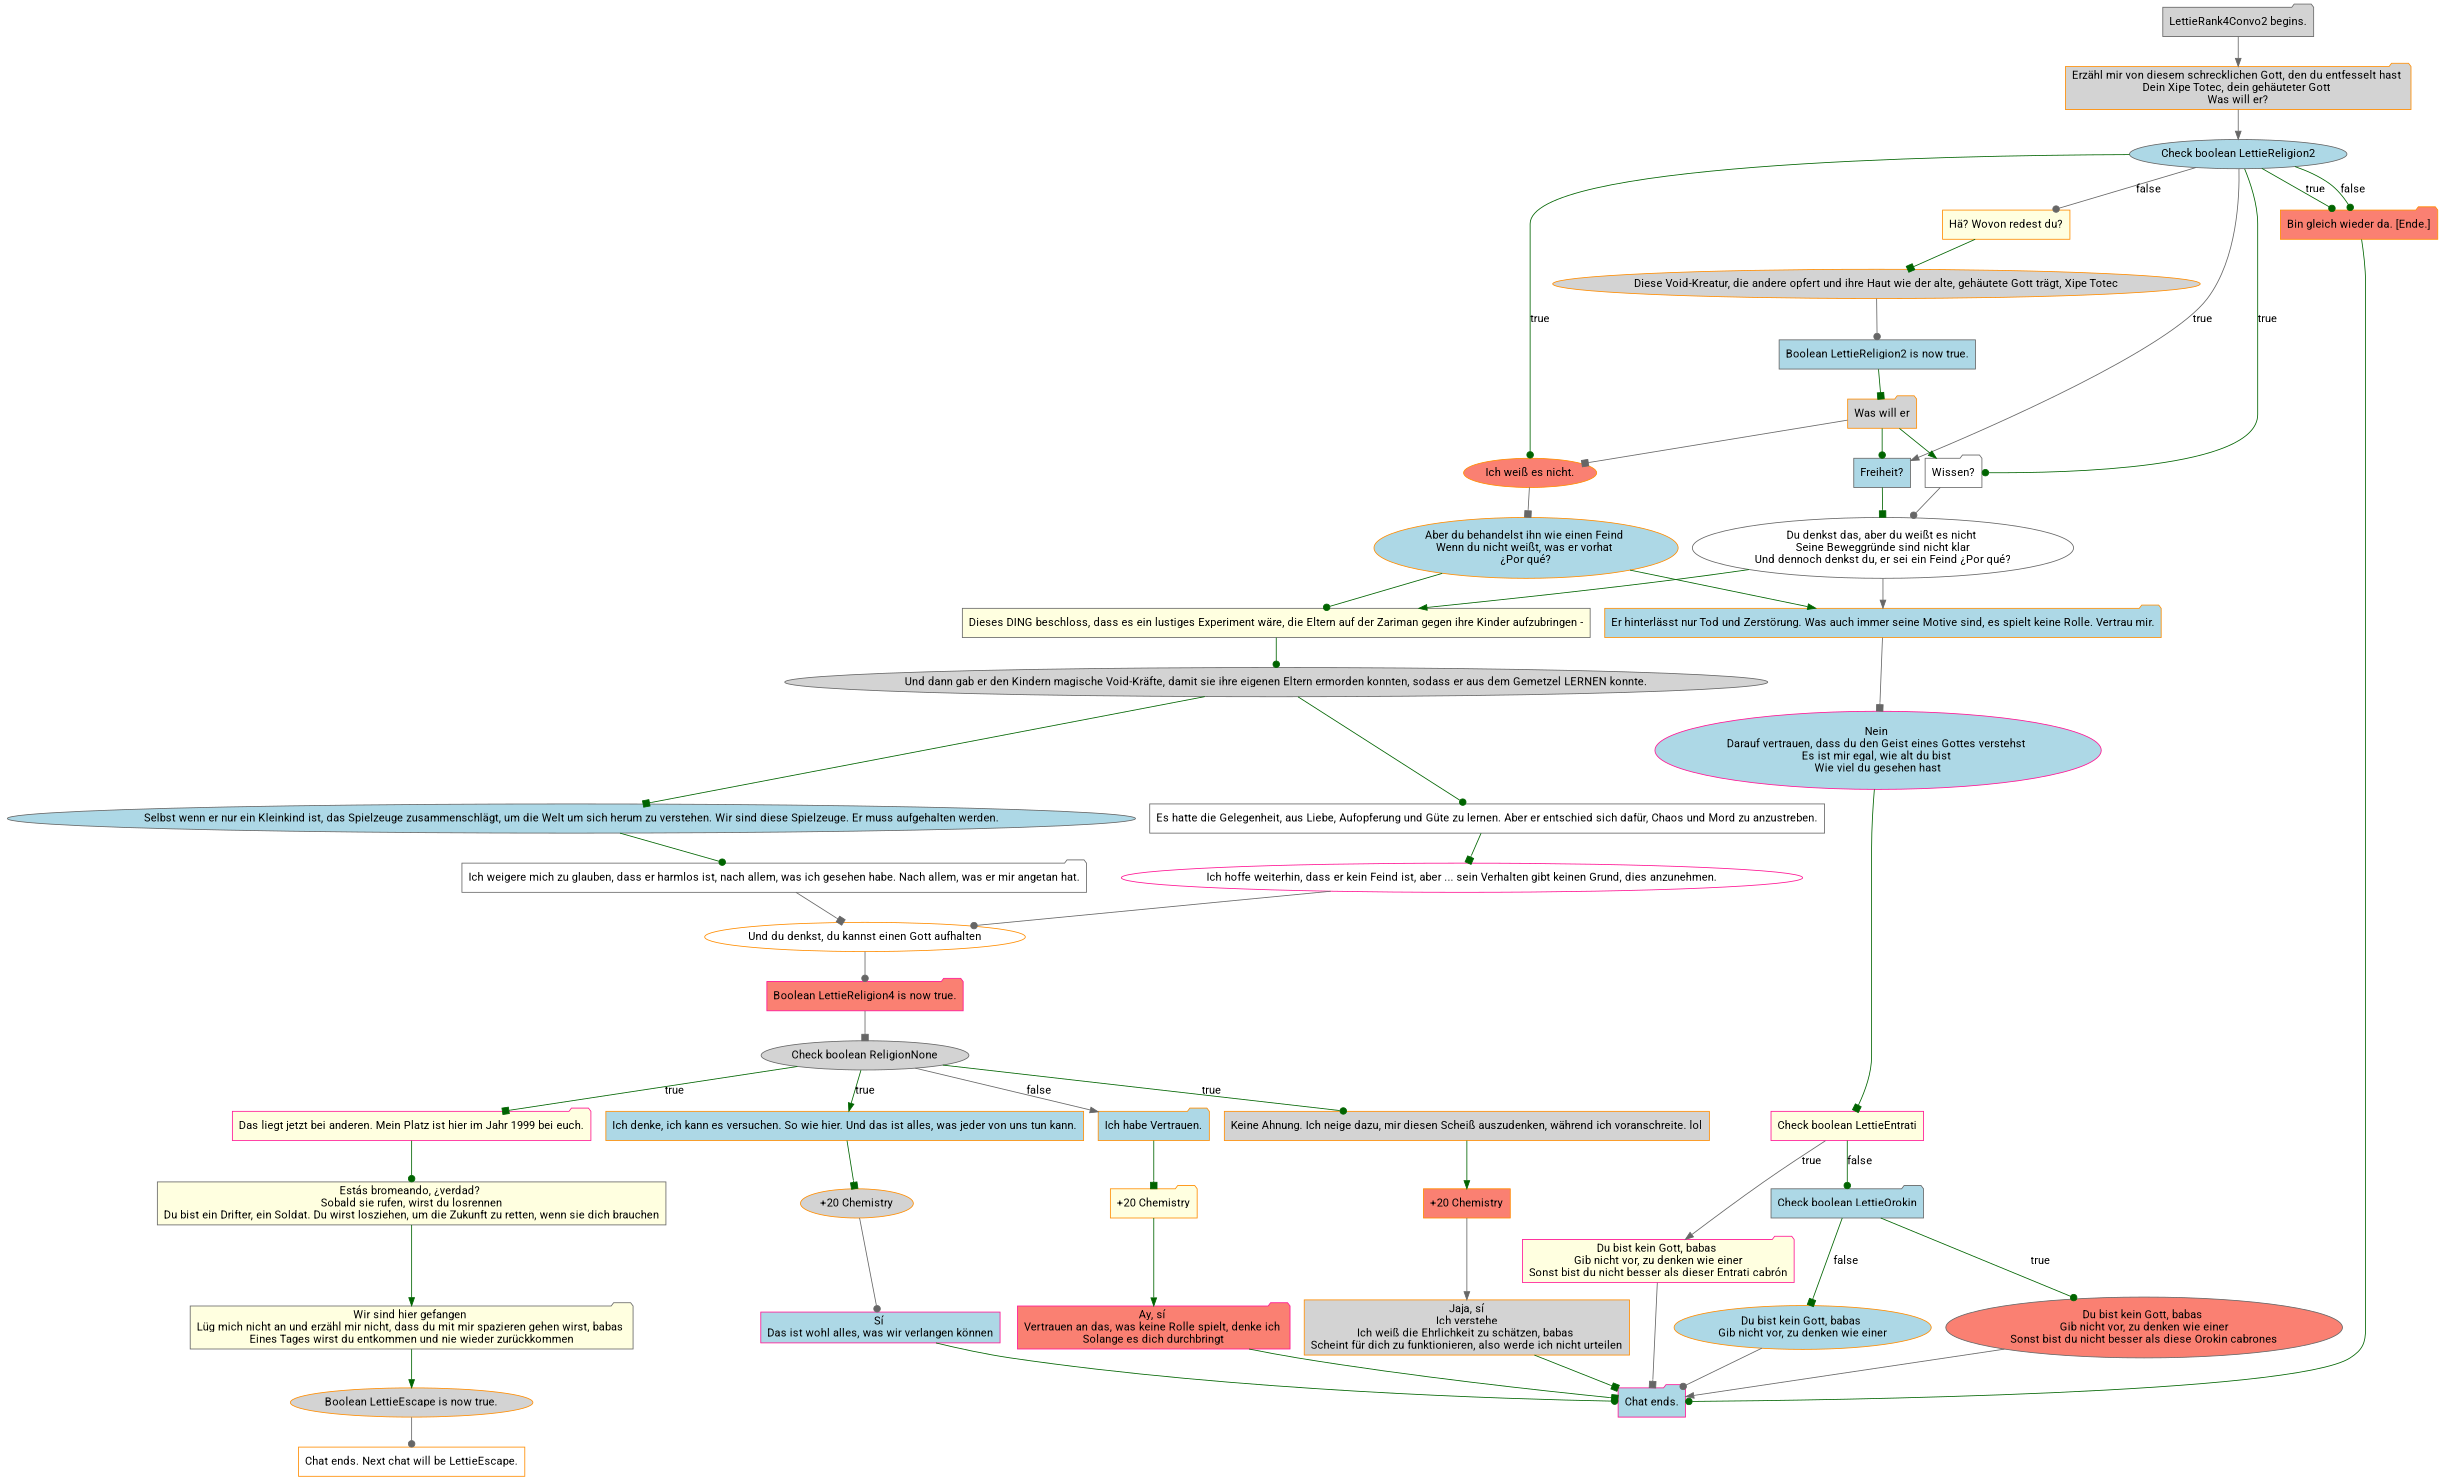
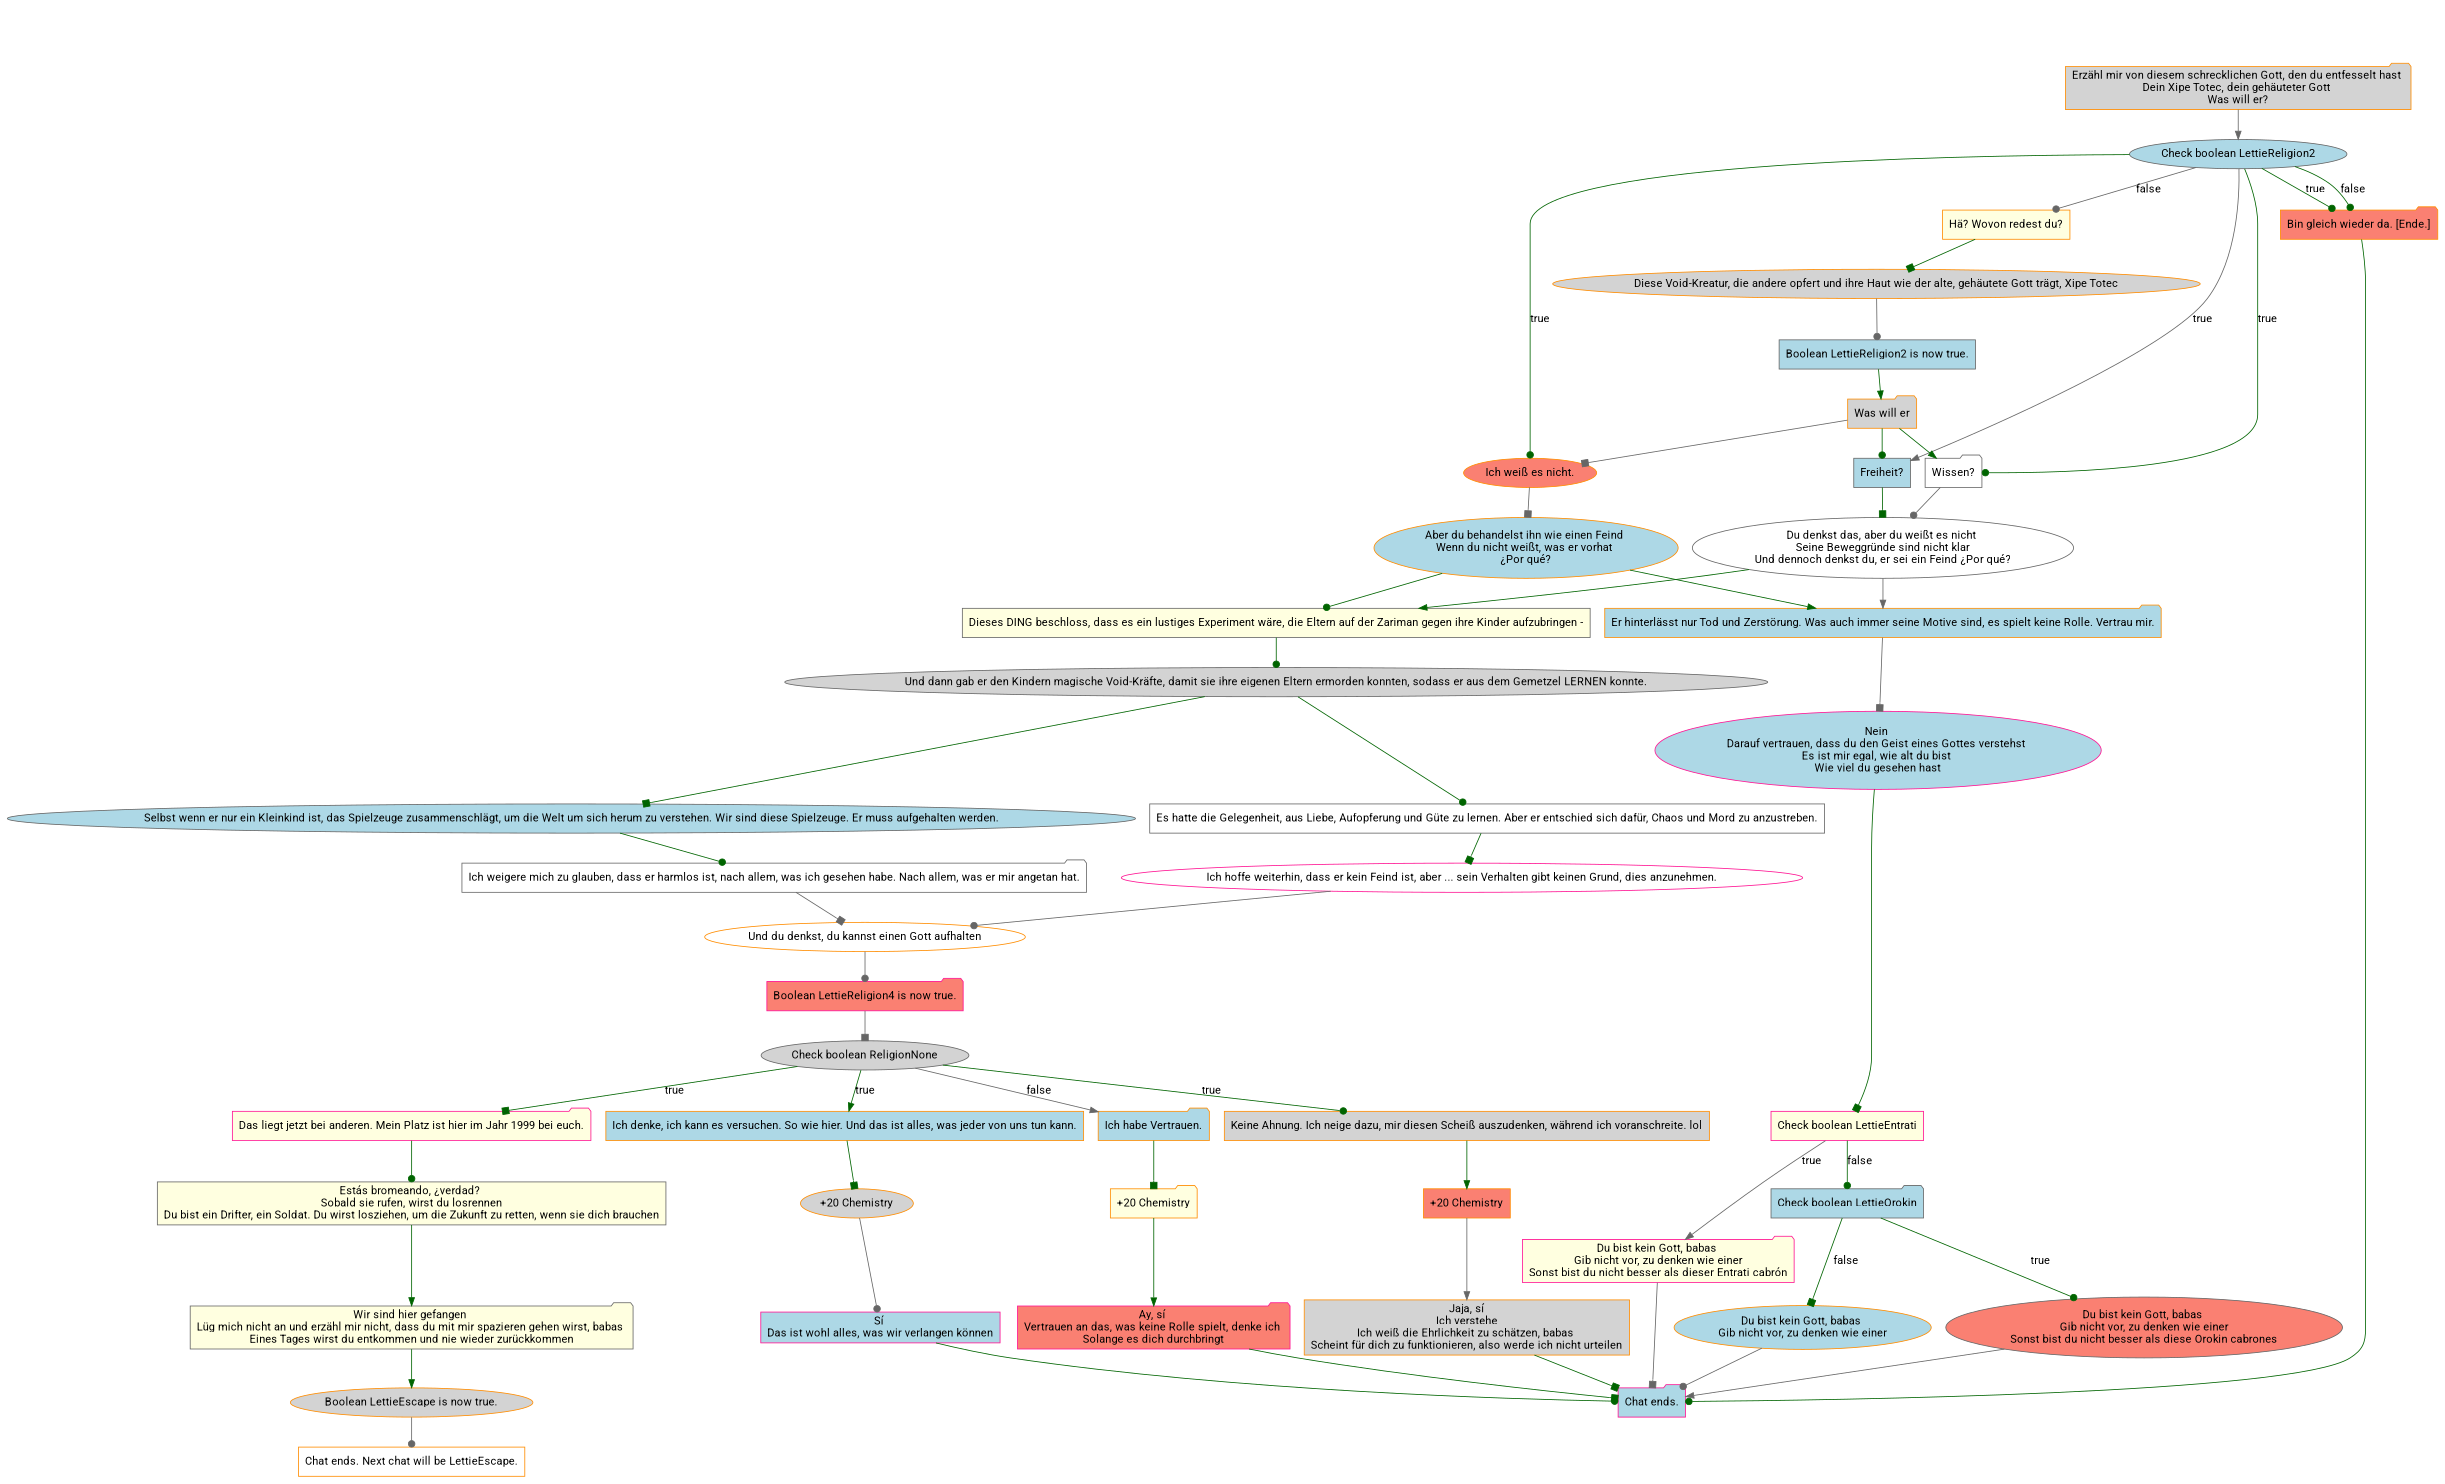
(2238, 22) -> none
(1879, 380) -> (1879, 380)
